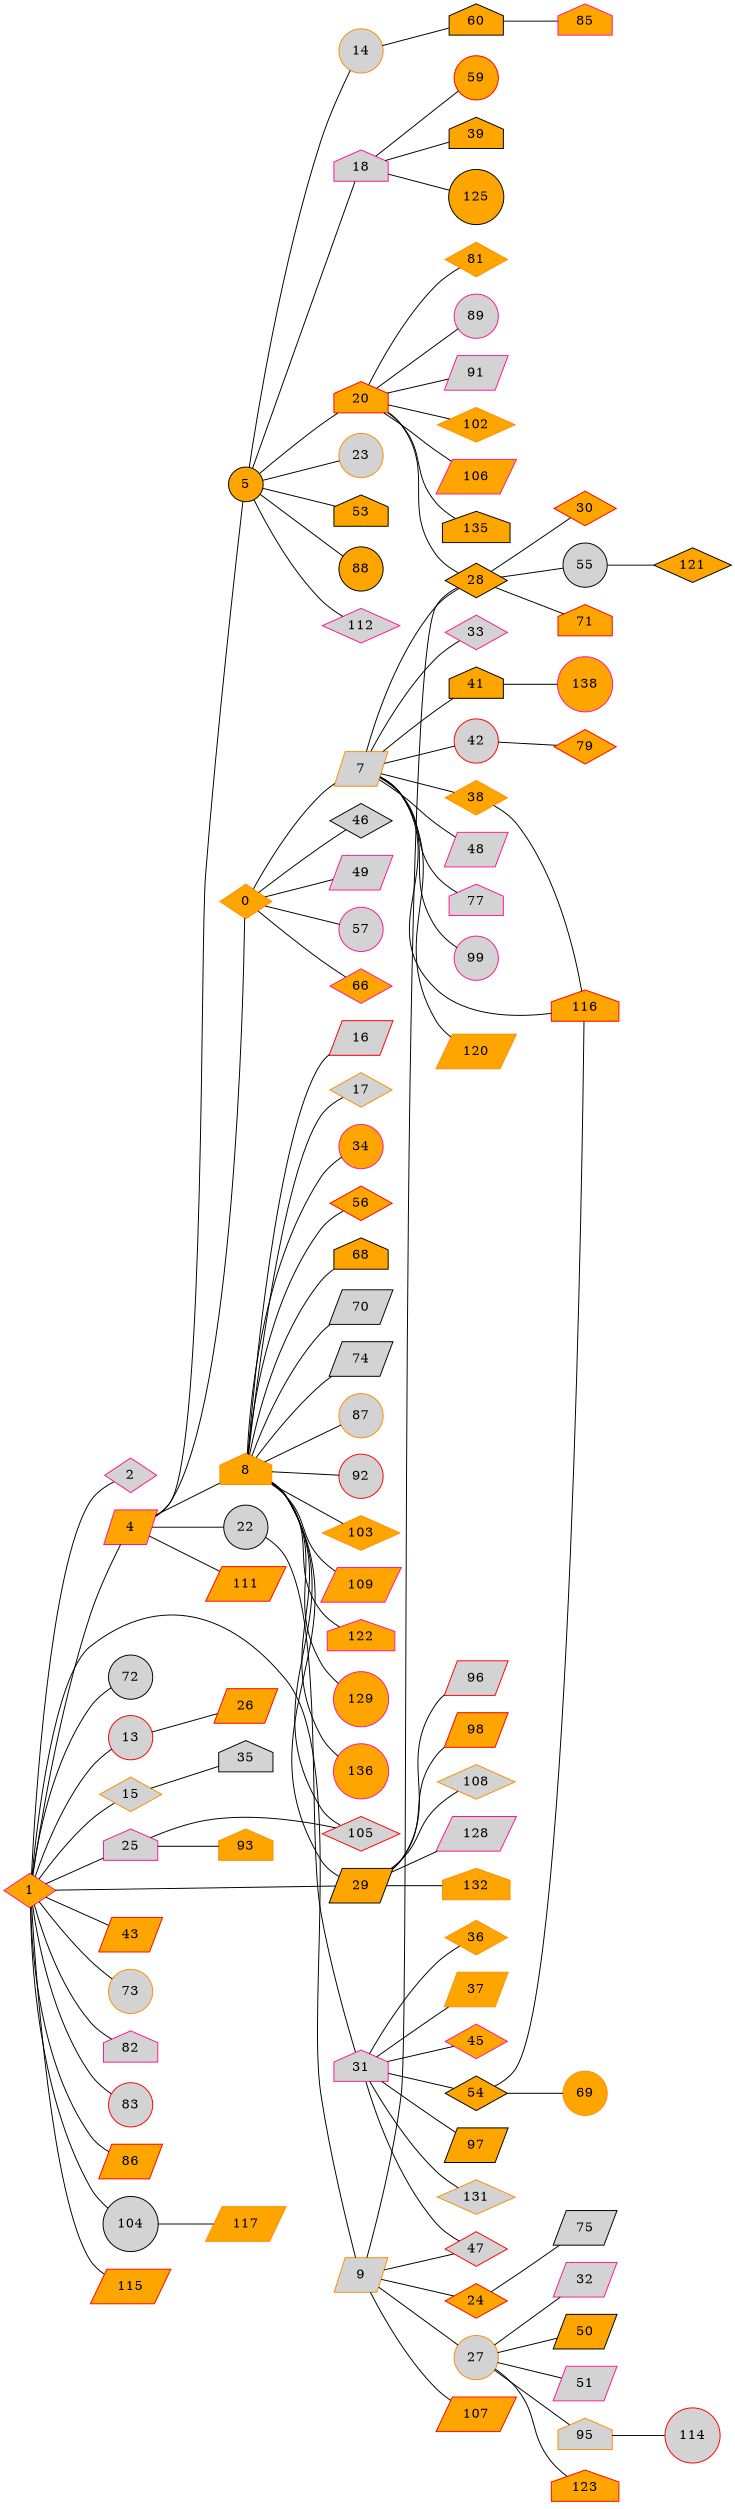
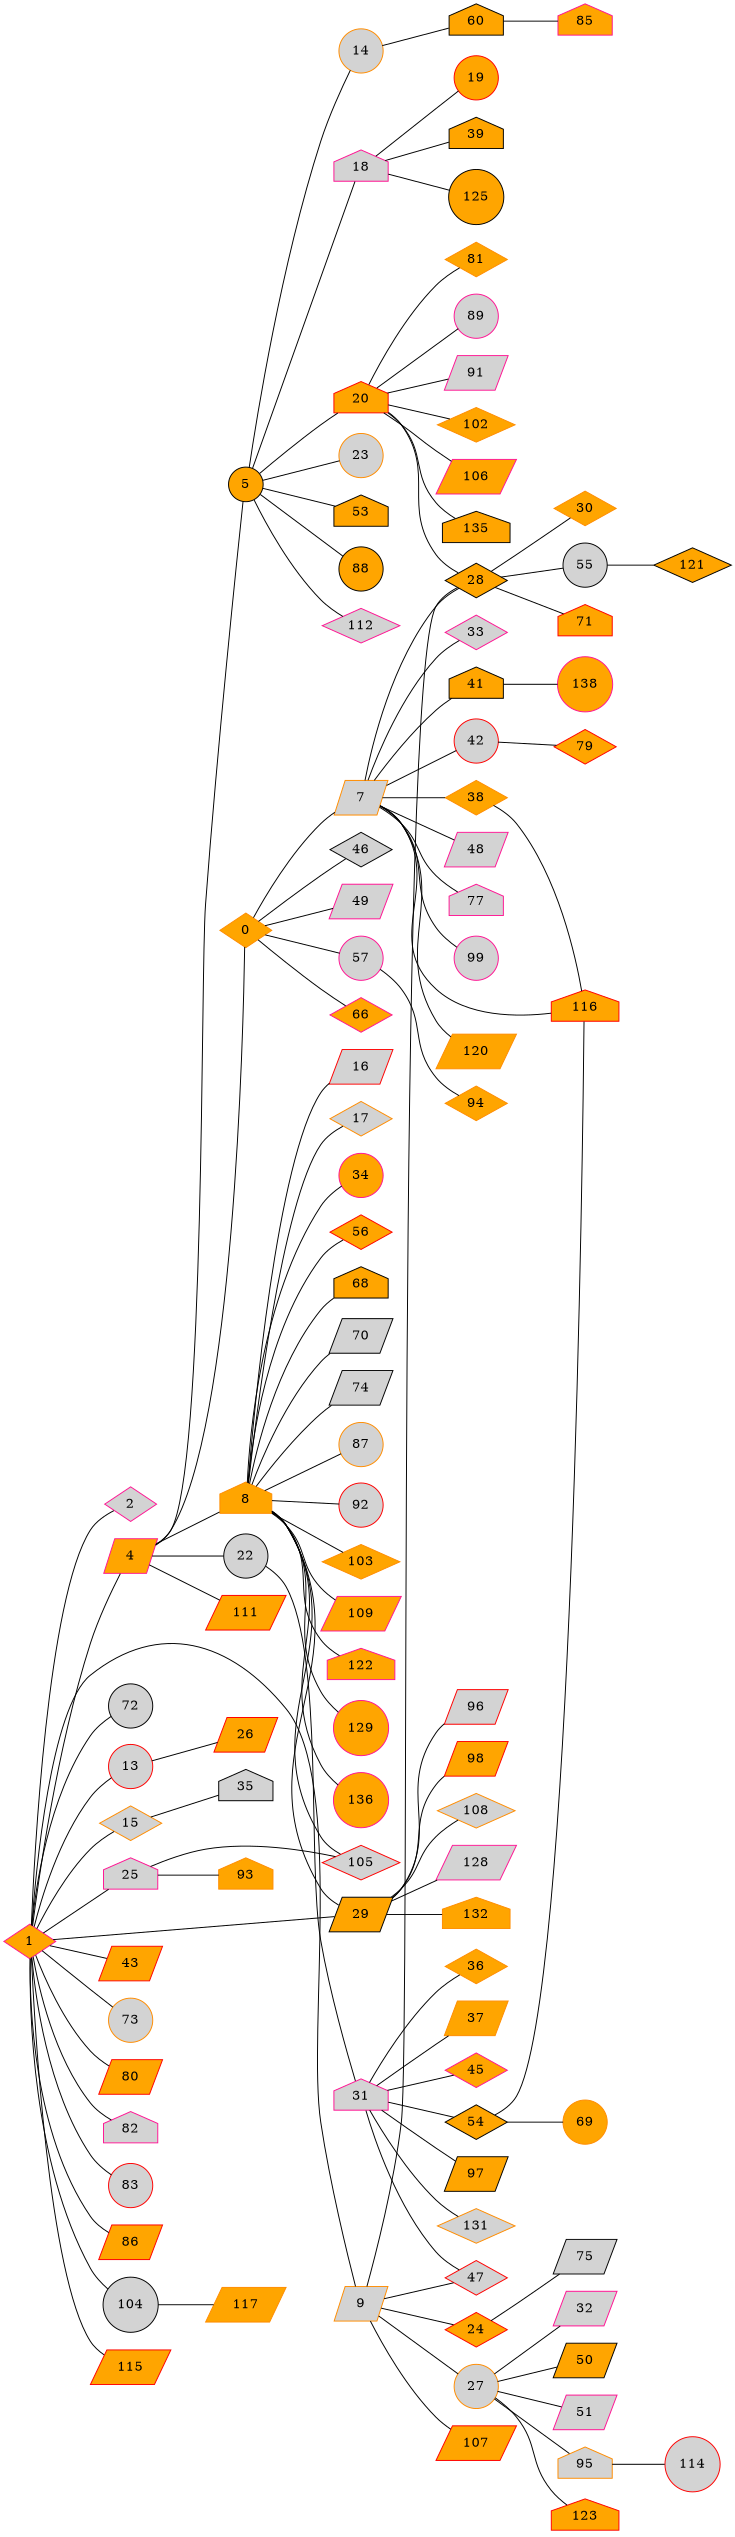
(476, 78) -> (476, 78)
(585, 508) -> (585, 508)
none -> (476, 1103)
none -> (131, 2077)
